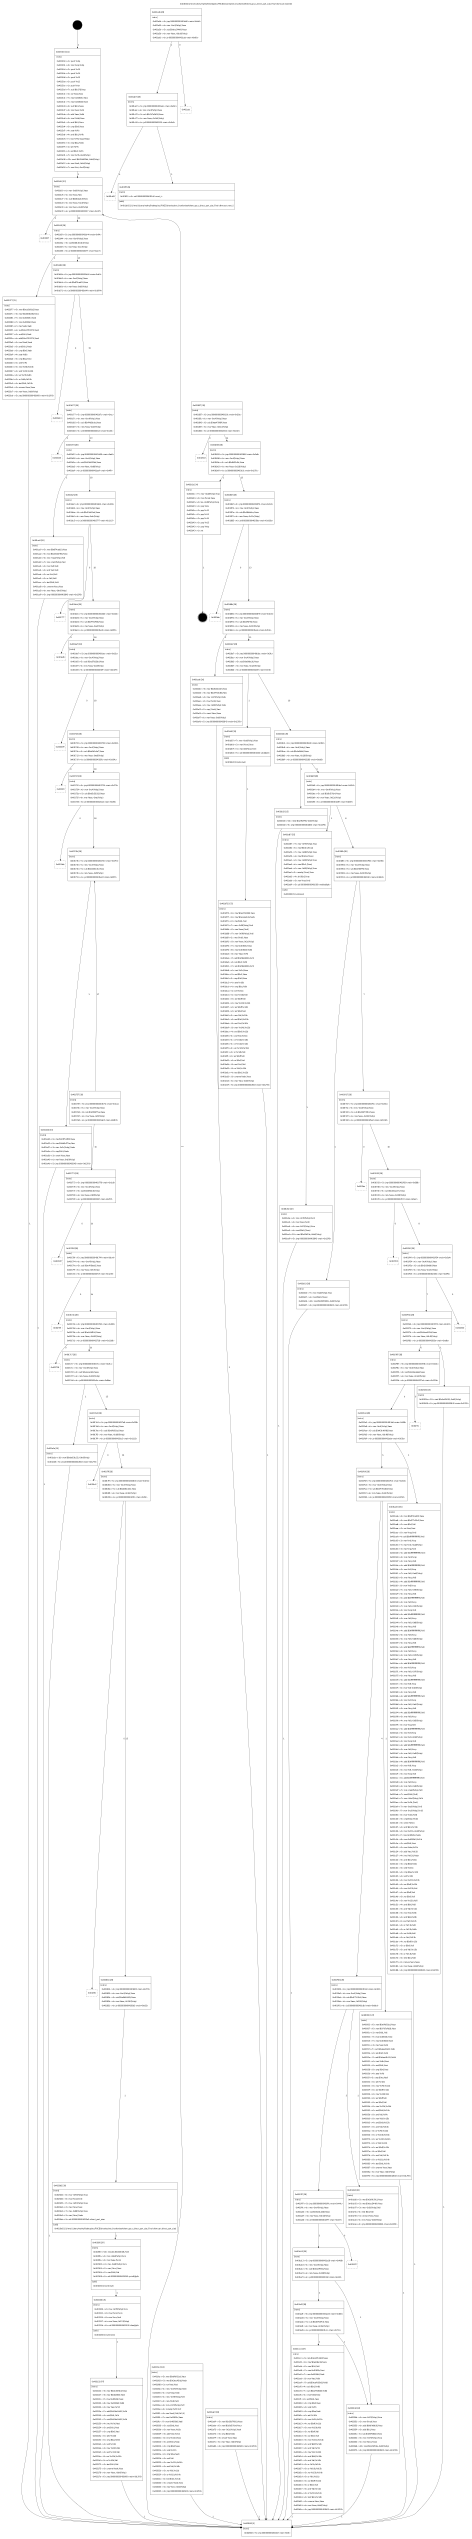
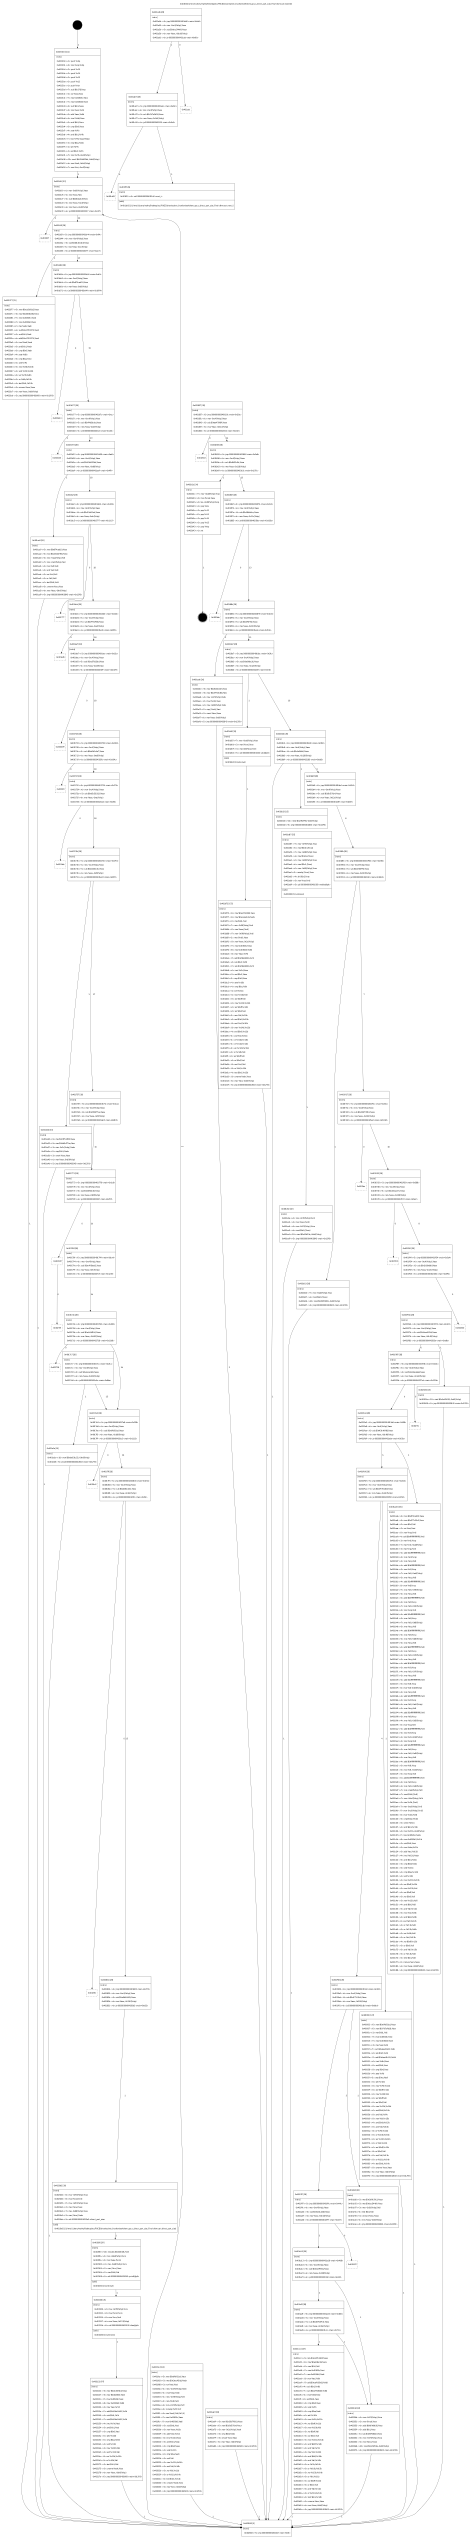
(330, 818) -> none
(96, 987) -> (91, 985)
(426, 1294) -> none
(69, 1300) -> (57, 1294)
(89, 1347) -> (120, 1375)
(278, 1674) -> (272, 1640)
